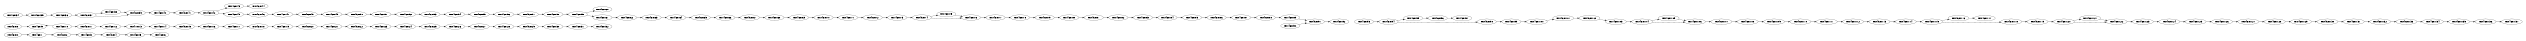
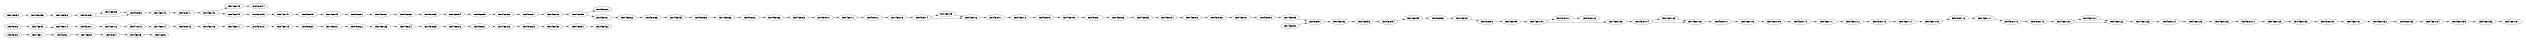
(1602, 20) -> (1576, 23)
none -> (1351, 22)
(1437, 23) -> (1474, 20)
(1971, 23) -> (1997, 20)
(50, 26) -> (49, 28)
